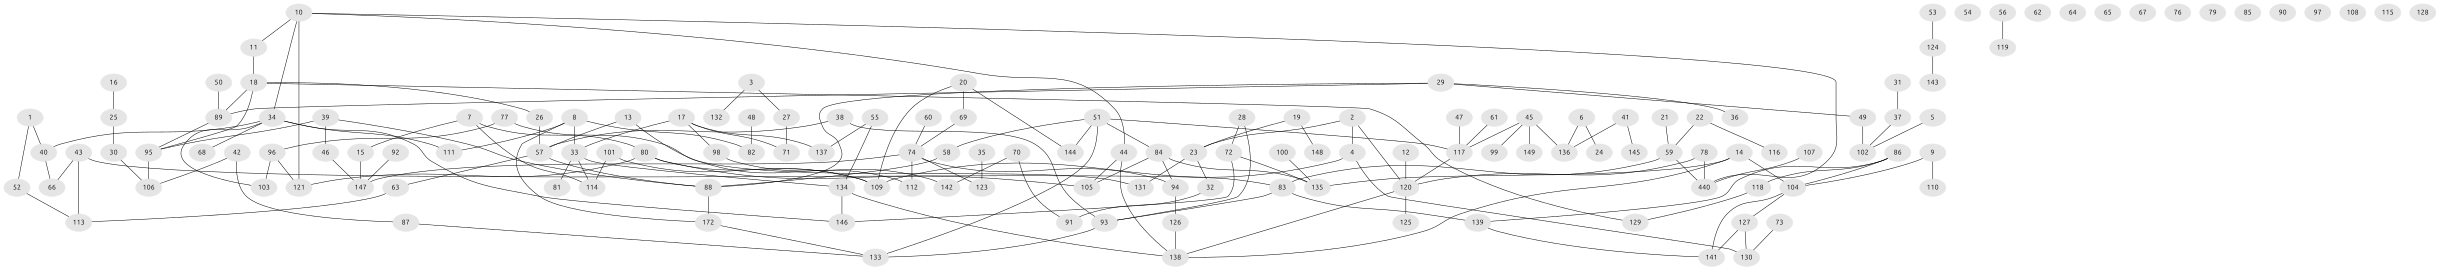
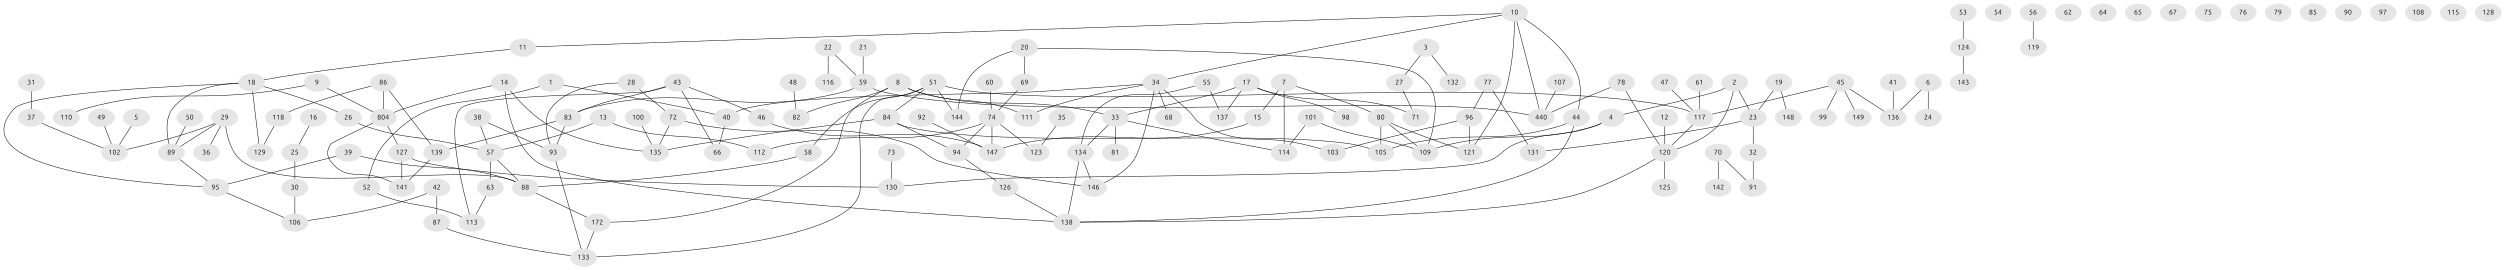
none -> (2208, 13)
(1721, 106) -> (171, 138)
(326, 135) -> (714, 97)
(1634, 153) -> none
(864, 170) -> none
(1793, 188) -> (383, 118)
